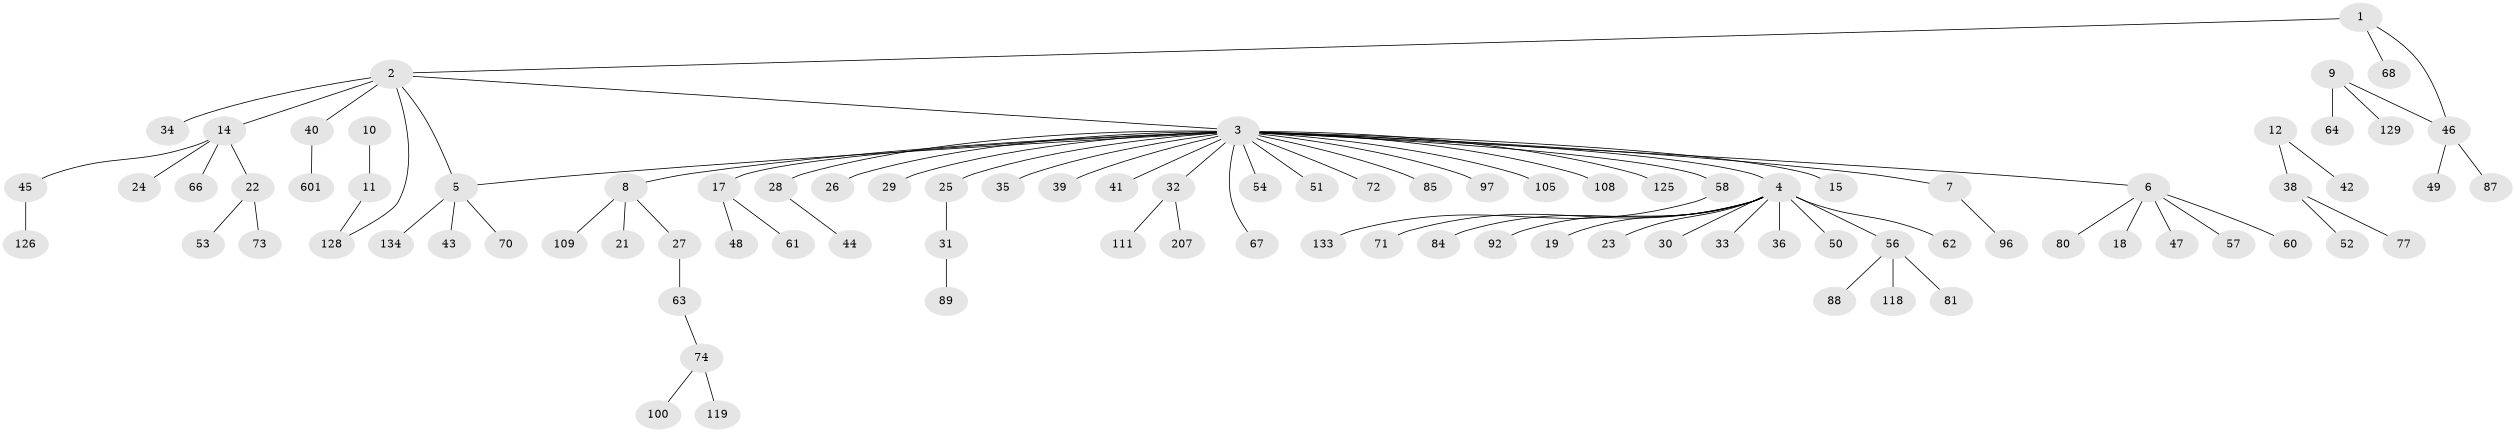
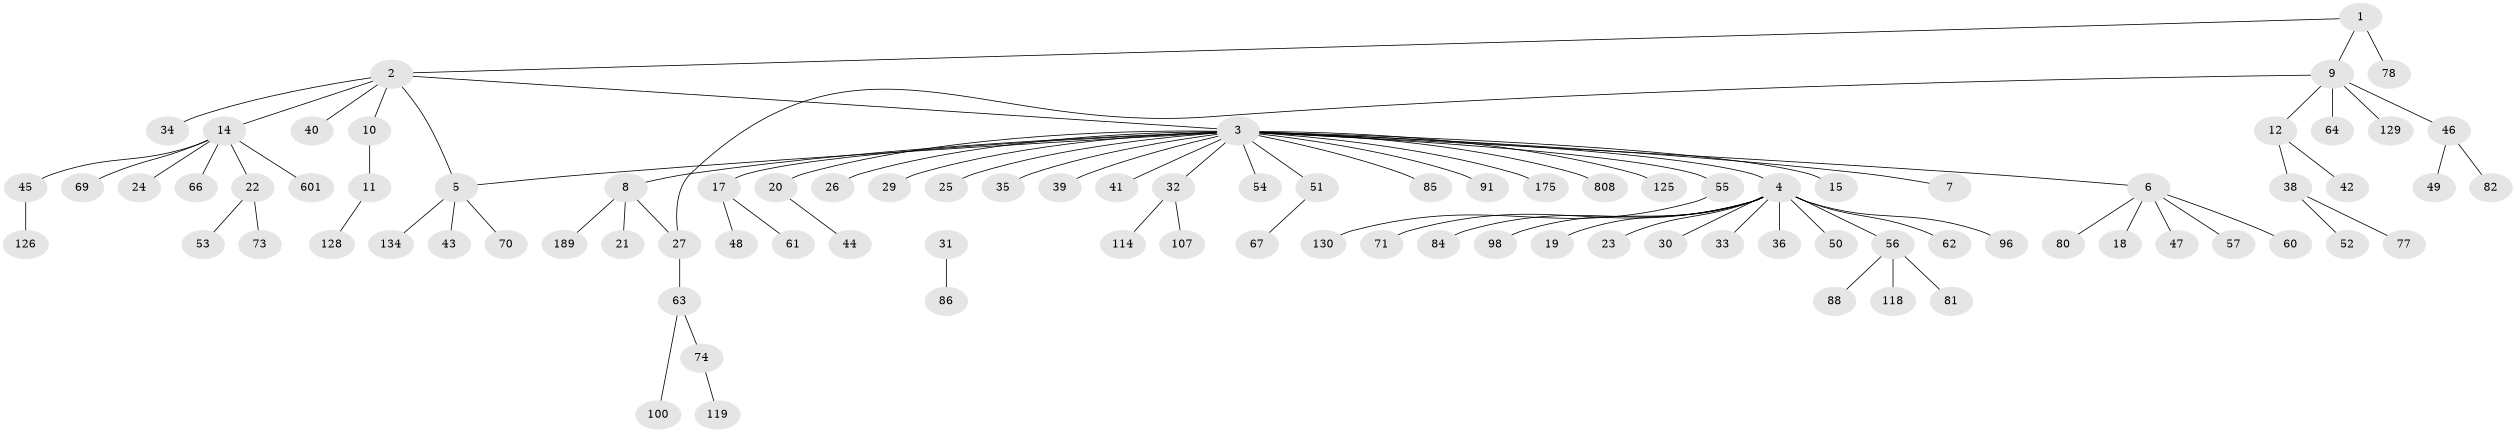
(2421, 64) -> (2347, 46)
(2389, 74) -> (2389, 74)
none -> (1458, 102)
none -> (2304, 102)
(312, 159) -> (268, 159)
(407, 175) -> (381, 103)
none -> (83, 188)
(776, 188) -> (776, 188)
(1374, 188) -> none
(1488, 188) -> (1488, 188)
(1546, 188) -> (1546, 188)
(1605, 188) -> (1605, 188)
(1723, 188) -> (1723, 188)
(2491, 188) -> (2491, 188)
(1230, 190) -> (1287, 216)
(946, 216) -> none
(1978, 216) -> (1893, 216)
(565, 245) -> (565, 245)
(1123, 245) -> (1123, 245)
(1182, 245) -> (1182, 245)
(1323, 245) -> (1323, 245)
(1495, 245) -> (1495, 245)
(946, 301) -> (946, 301)
(680, 386) -> (669, 358)
